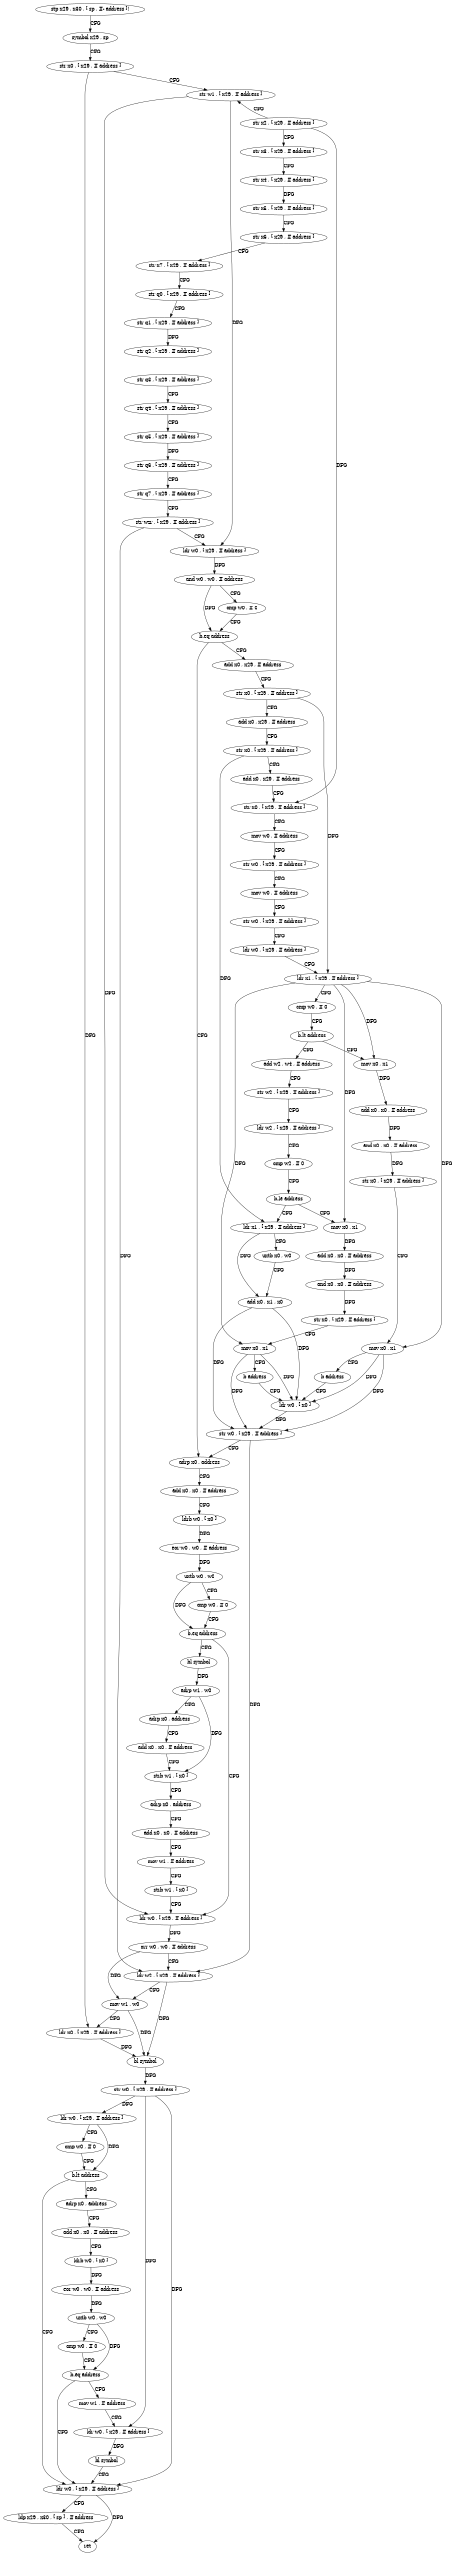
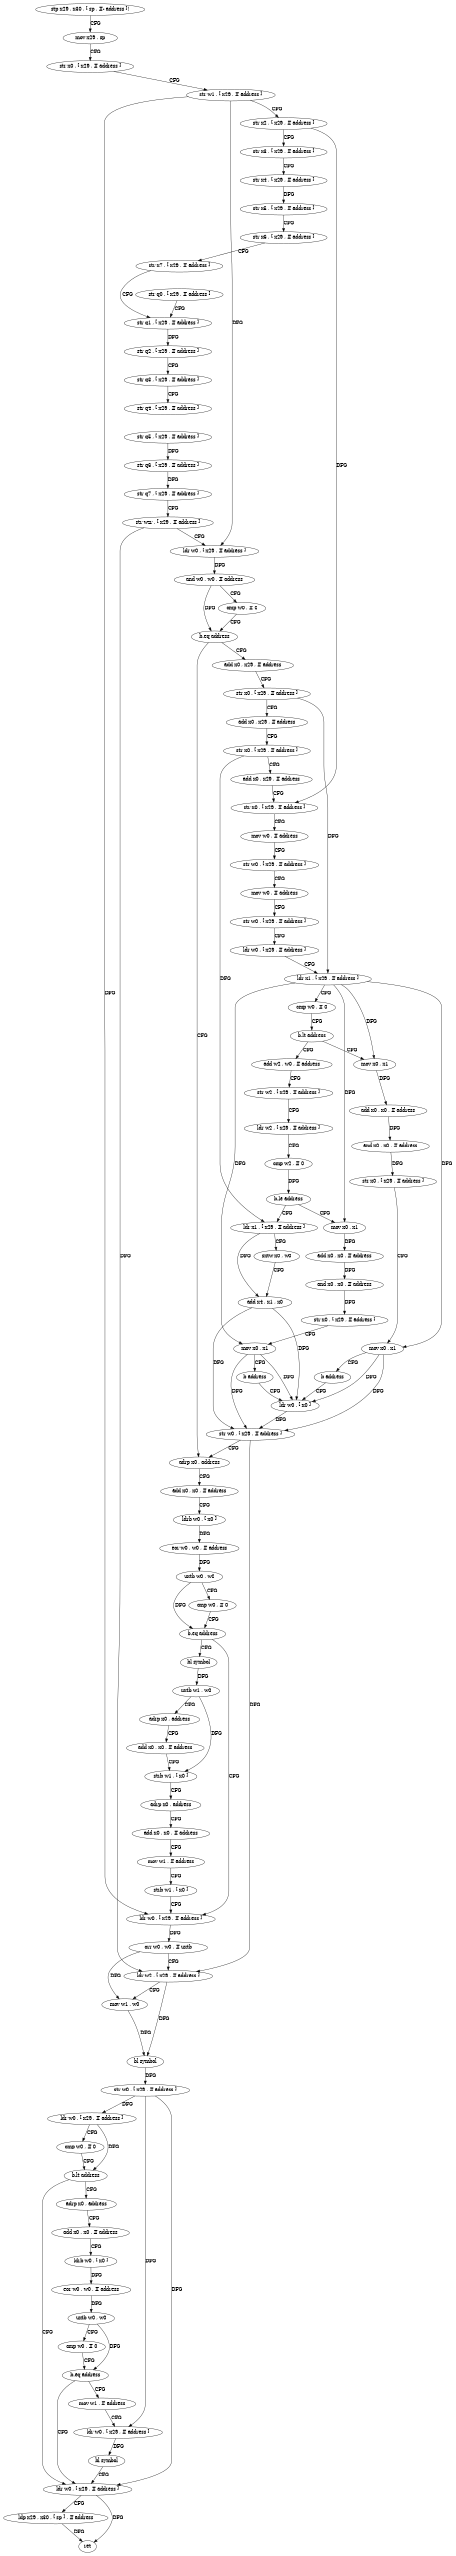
(90, 38) -> (90, 38)
(253, 112) -> (264, 106)
(179, 279) -> (121, 293)
none -> (168, 364)
(168, 421) -> none
(173, 480) -> (173, 480)
(292, 1065) -> (292, 1065)
(294, 1182) -> (294, 1182)
(277, 1256) -> (277, 1256)
(265, 1303) -> (265, 1303)
(196, 1691) -> (196, 1691)
(168, 1948) -> (168, 1948)
(90, 2033) -> none
(79, 2532) -> (79, 2532)
